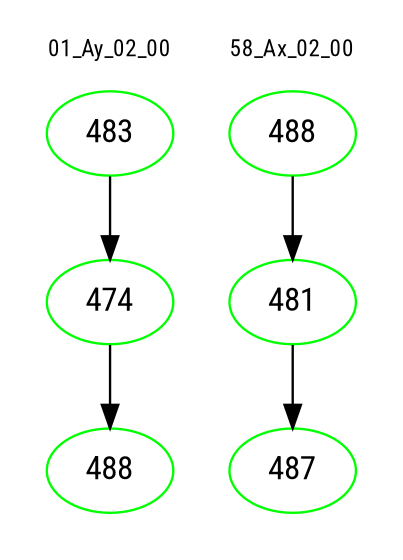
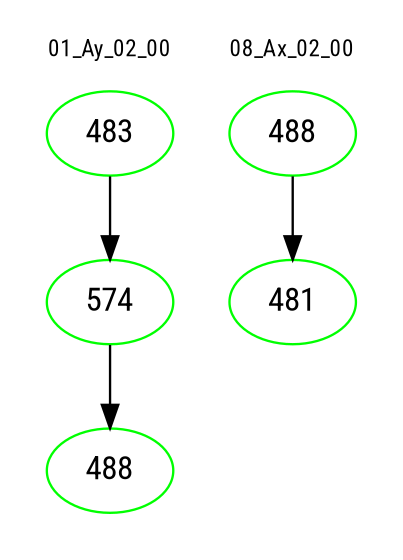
(293, 50) -> (293, 50)
(110, 302) -> (110, 302)
(293, 471) -> none
